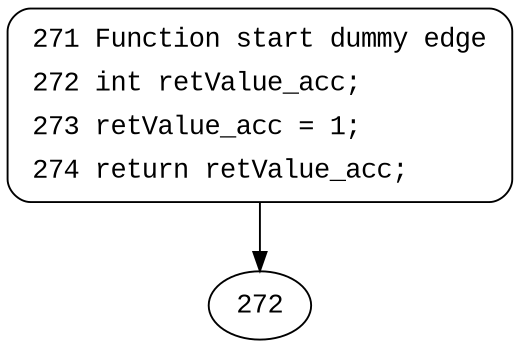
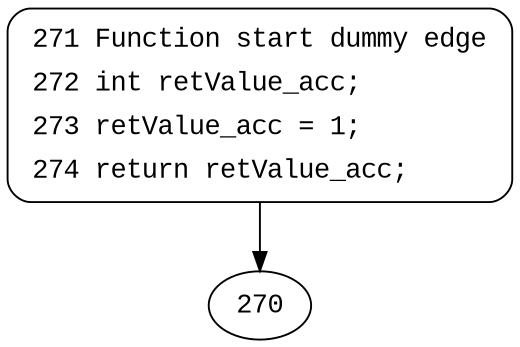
(260, 305) -> (260, 305)
